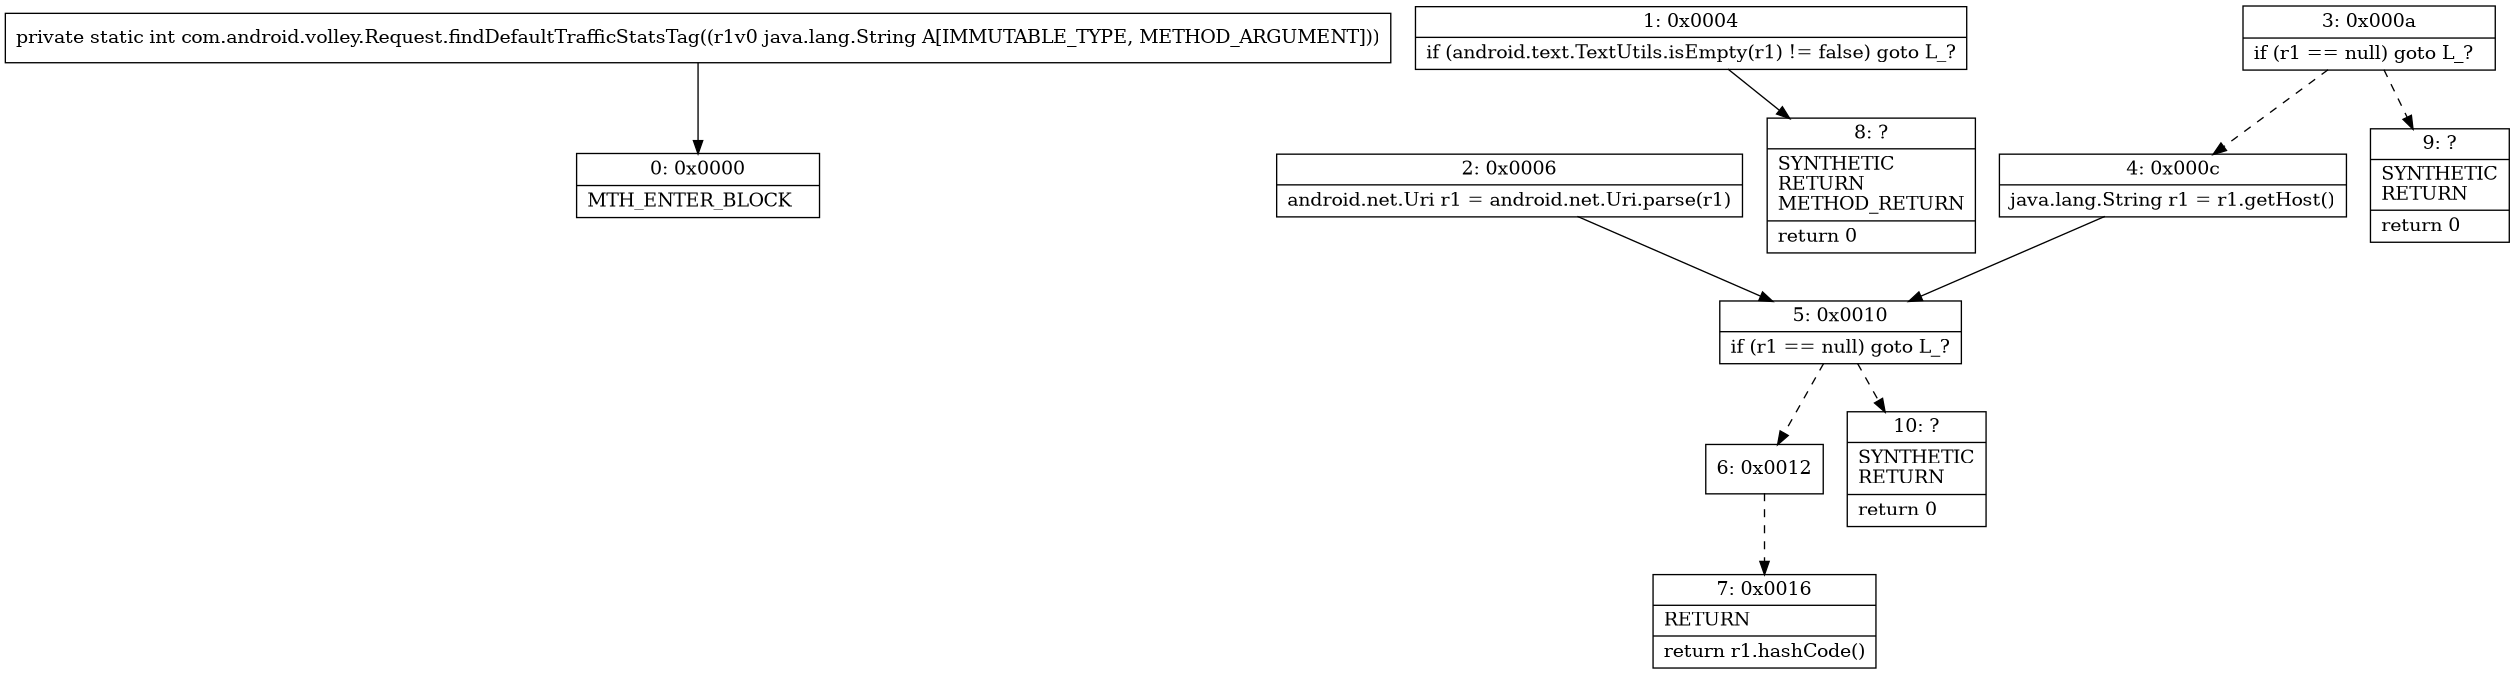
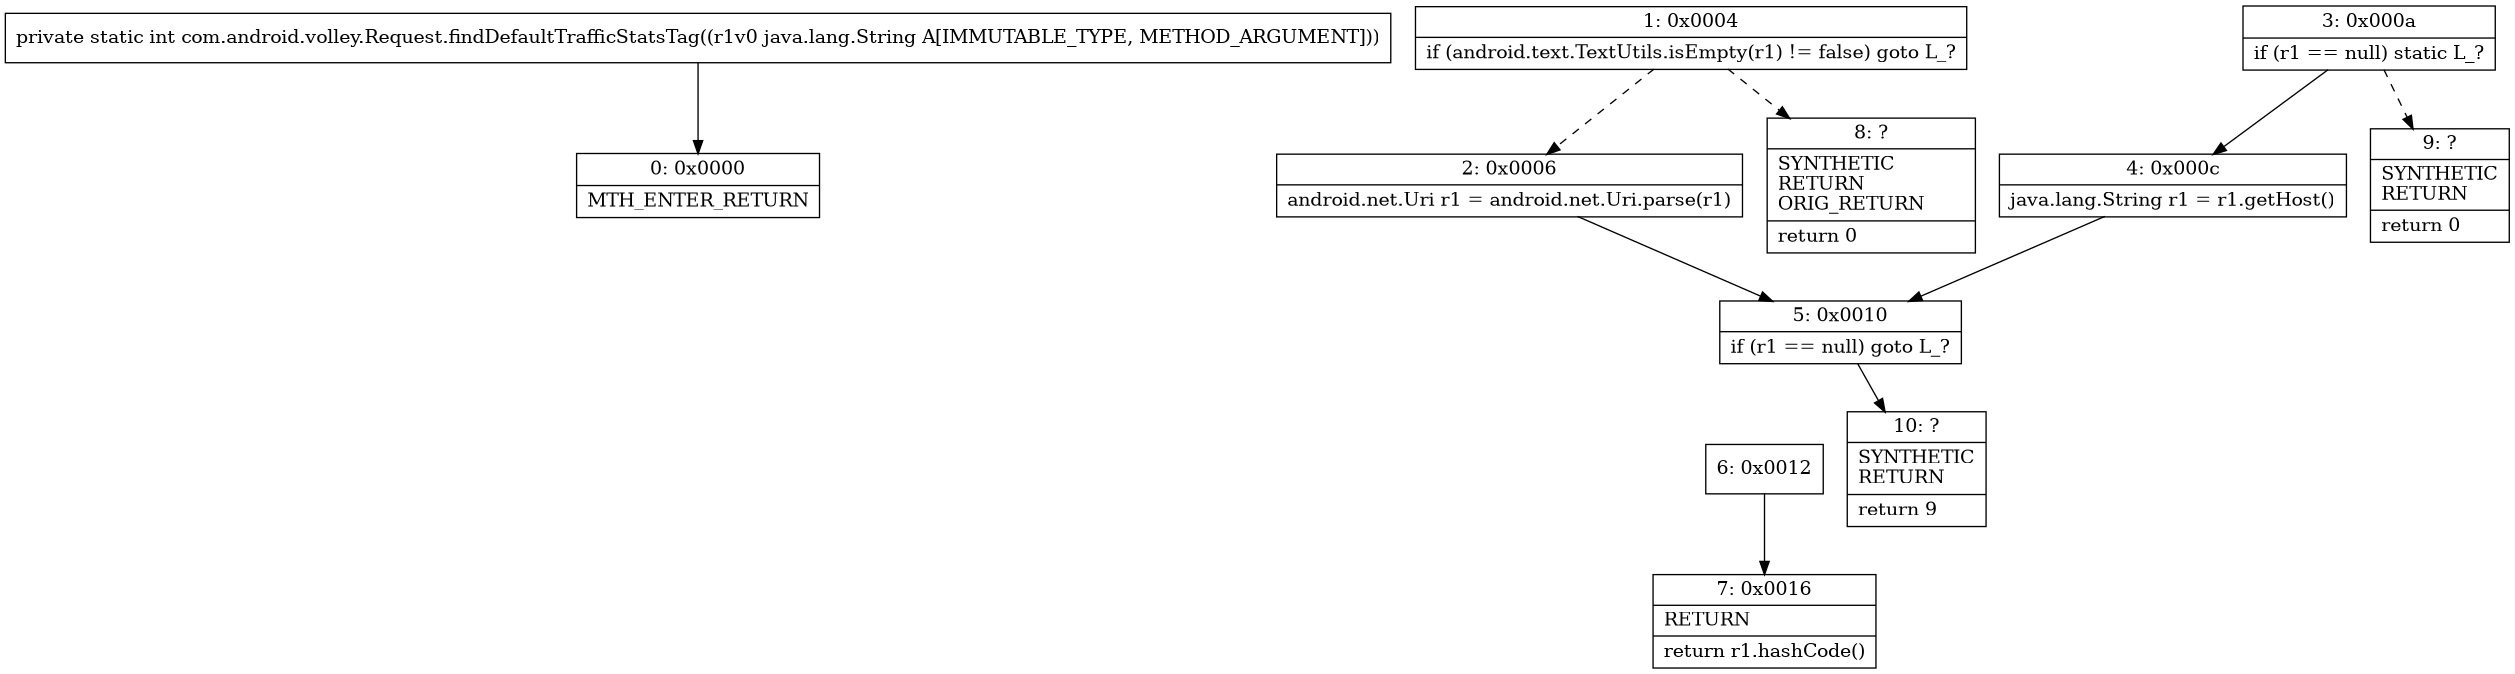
(2364, 53) -> (2369, 53)
(1754, 90) -> (1754, 90)
none -> (1606, 108)
(2276, 108) -> (2276, 108)
(690, 201) -> (698, 201)
(1871, 204) -> (1851, 204)
(1868, 382) -> (1868, 382)
(1804, 398) -> none
(1898, 510) -> (1898, 510)
(1765, 527) -> (1765, 527)
